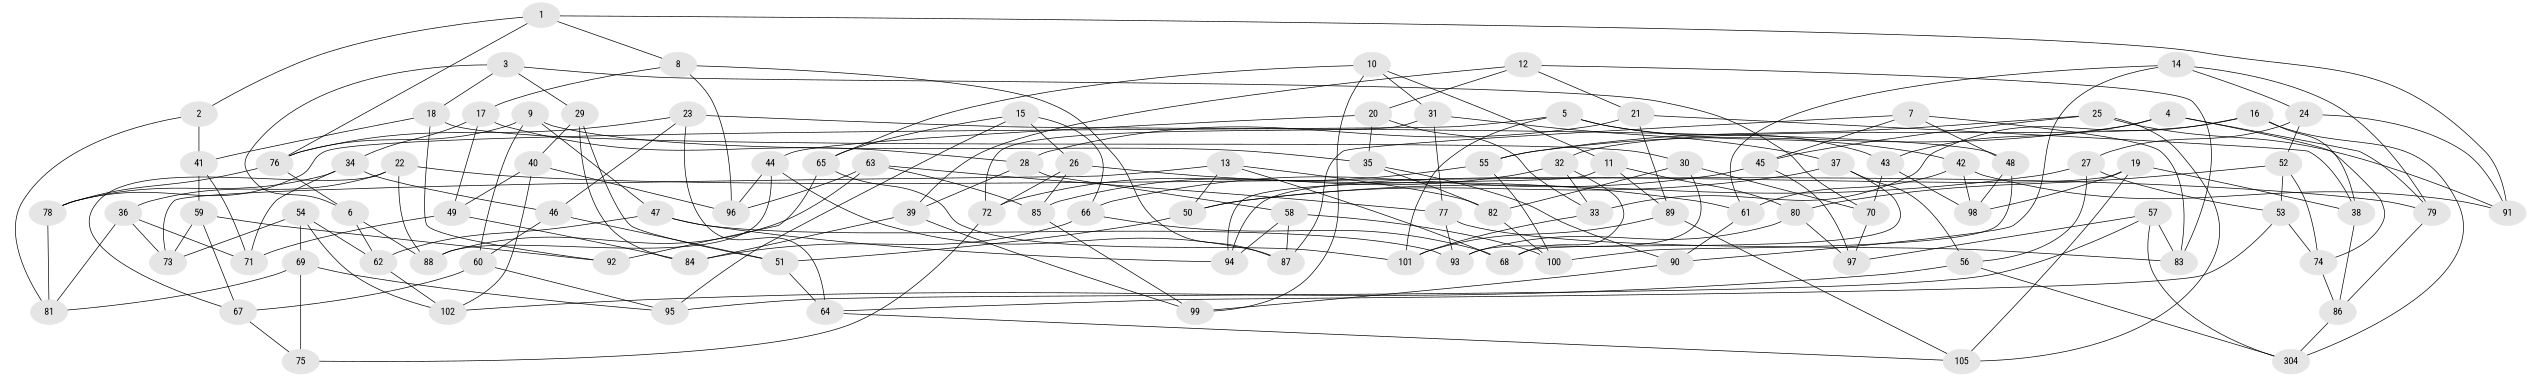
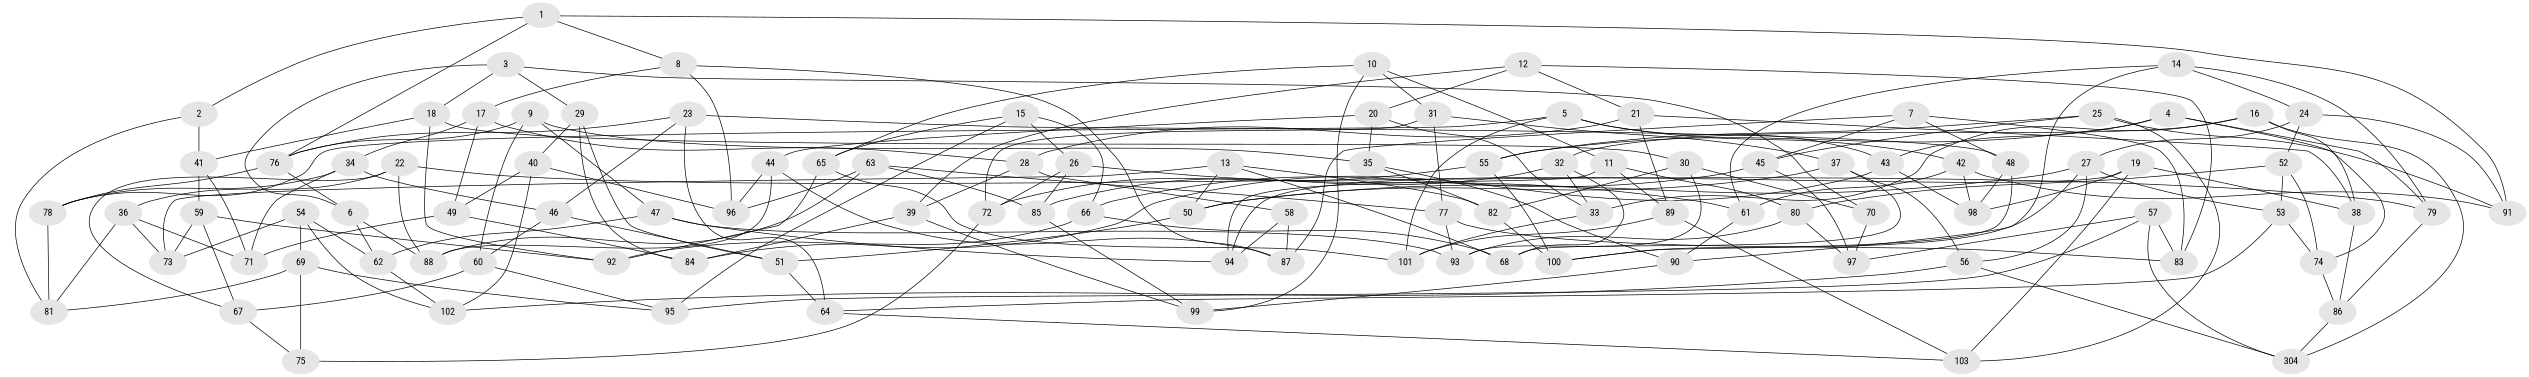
(1878, 188) -> (1247, 185)
(1443, 230) -> (1835, 246)
(1962, 362) -> (1962, 362)
